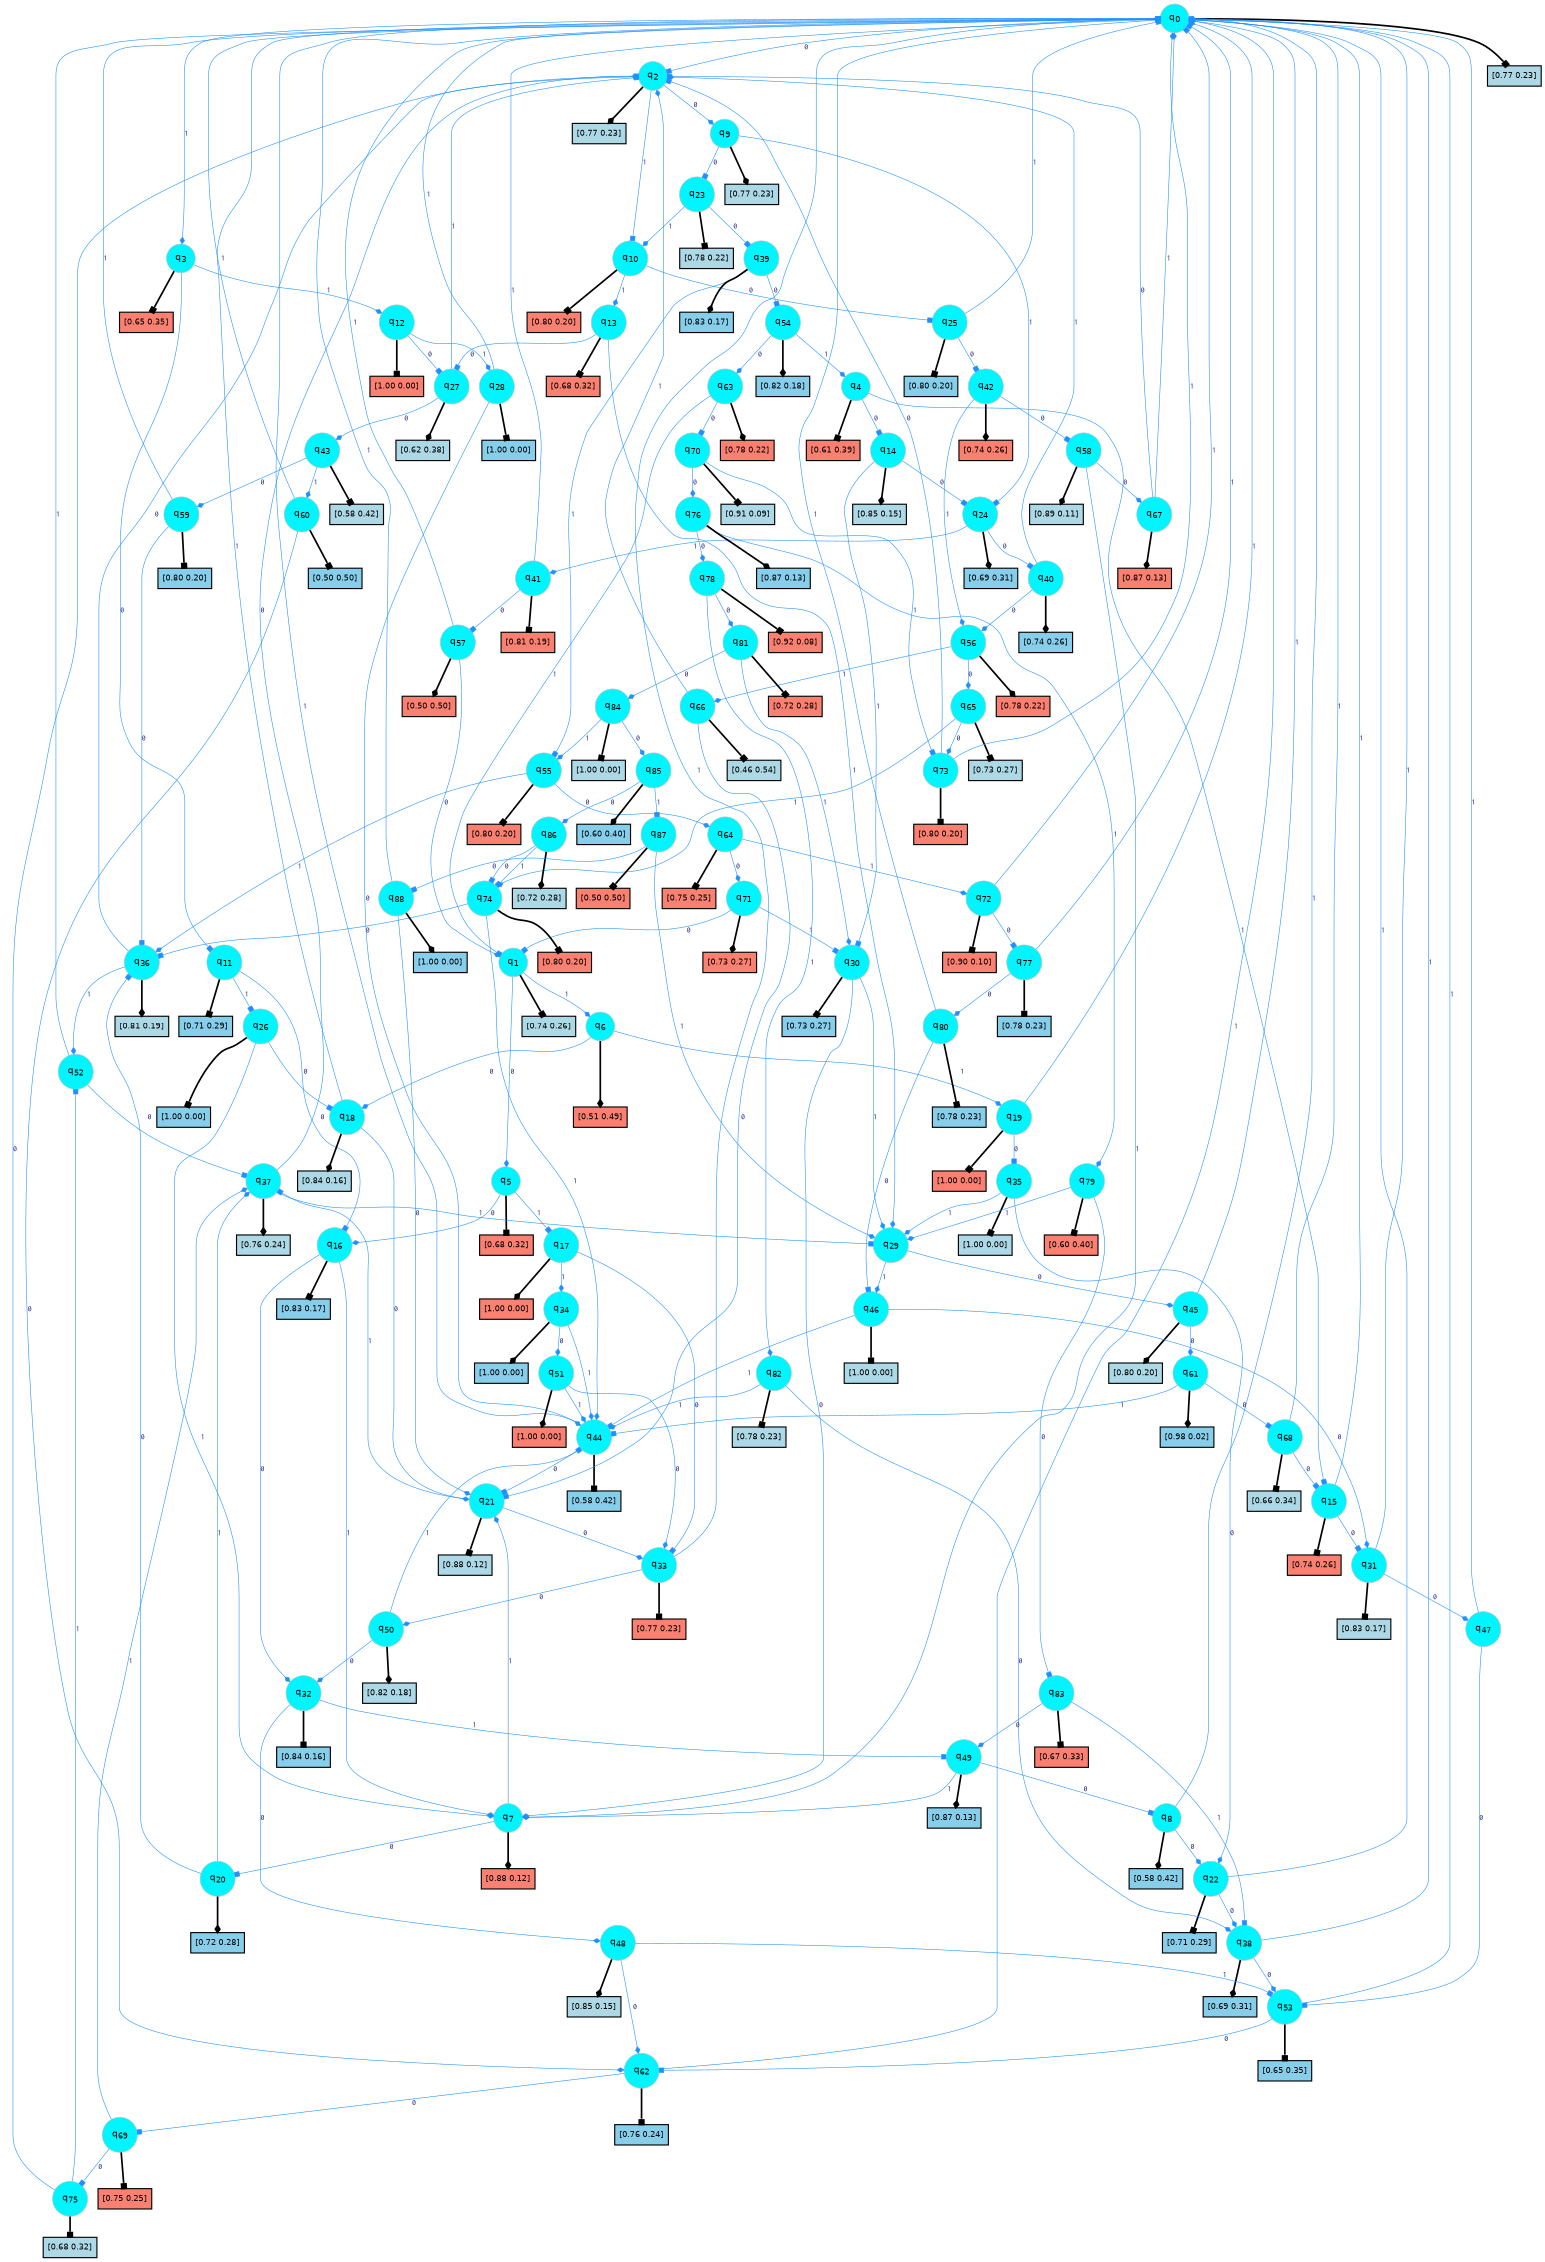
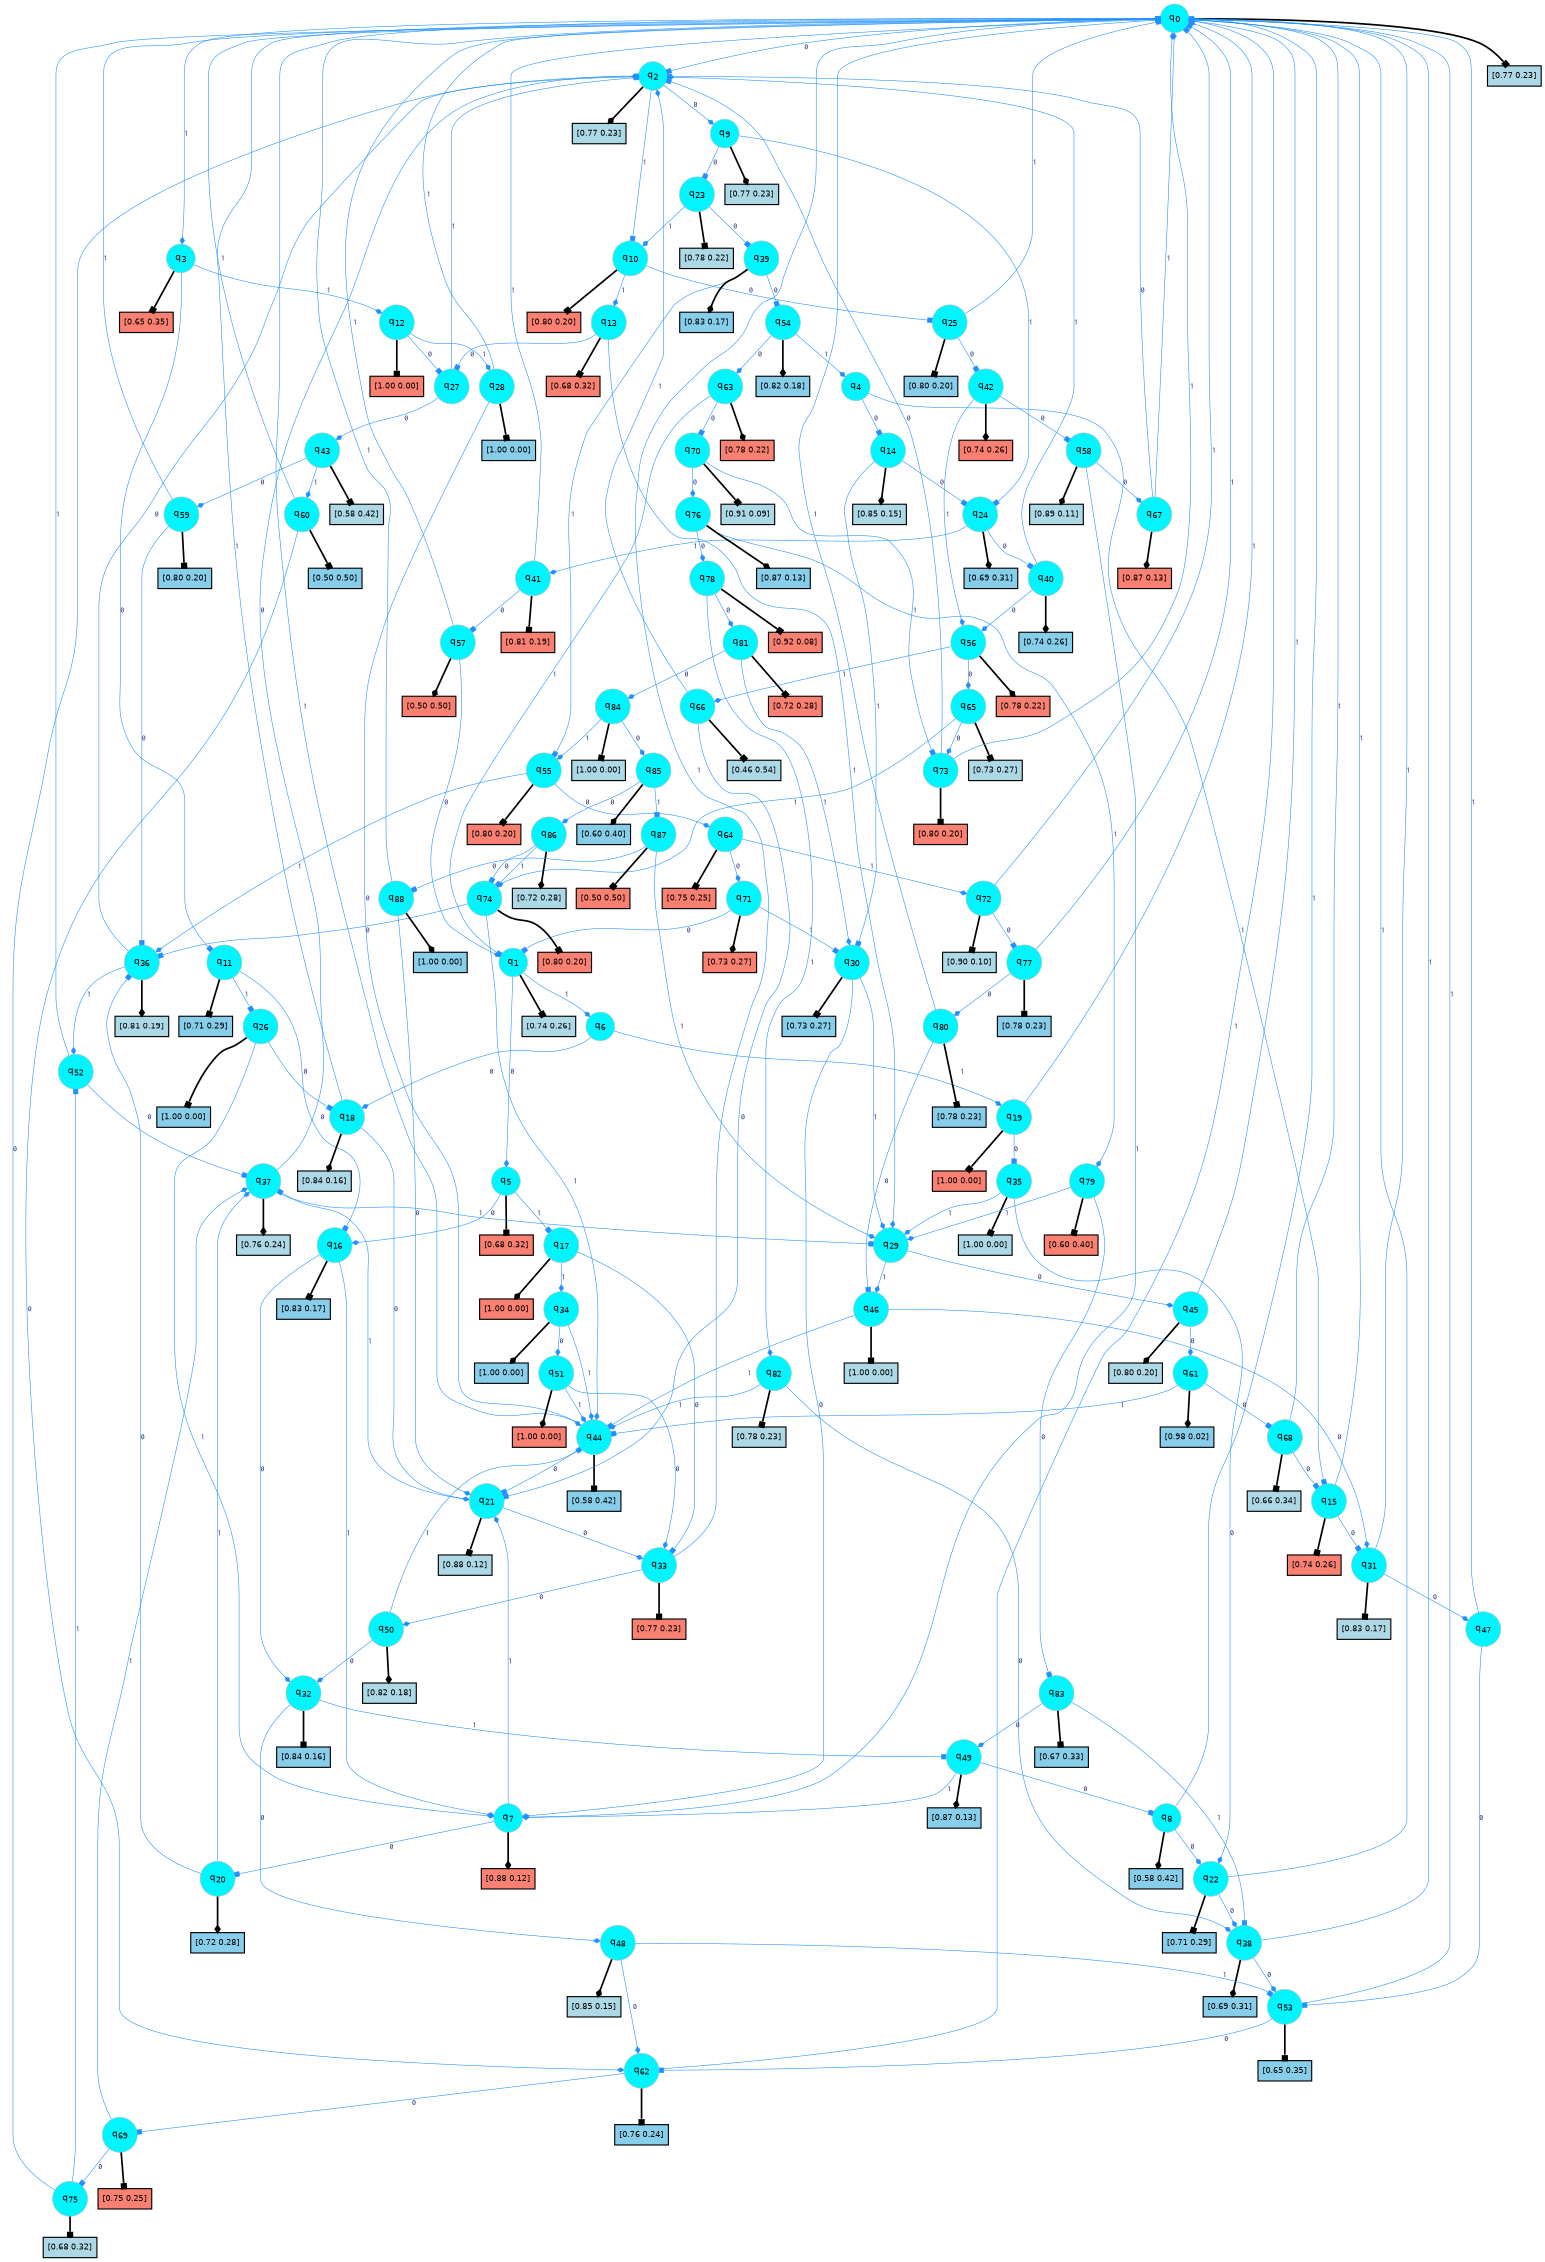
(423, 450) -> none
(833, 450) -> none
(969, 962) -> (969, 962)
(600, 1117) -> none
(1062, 1757) -> (1062, 1757)
